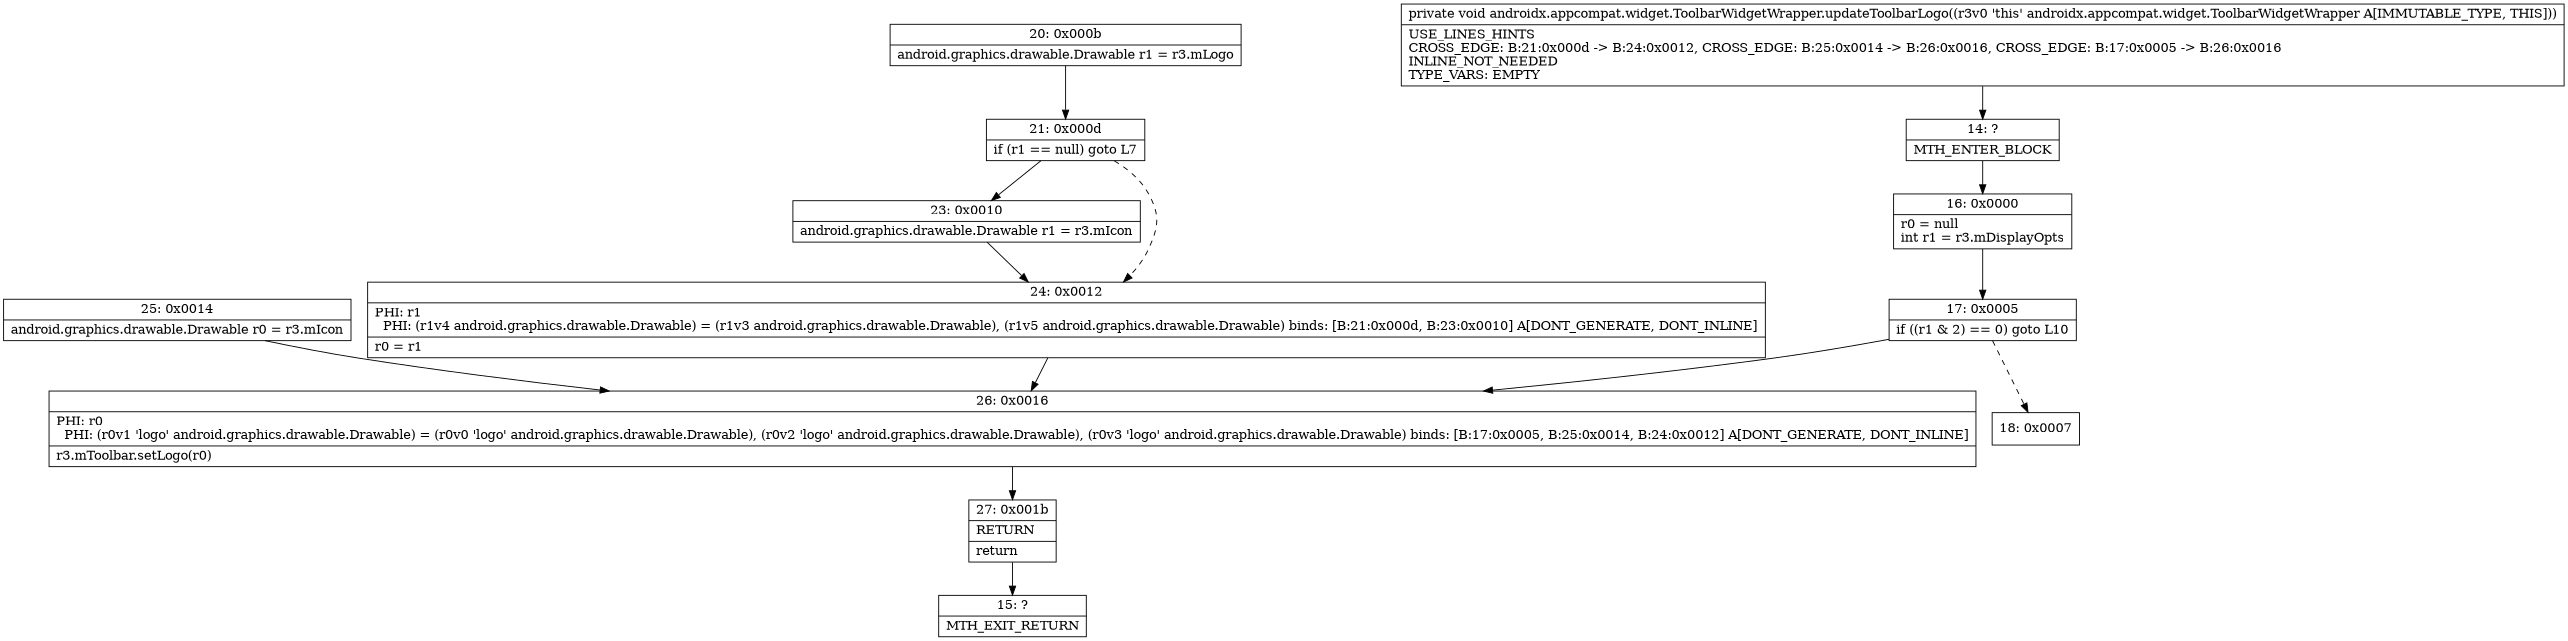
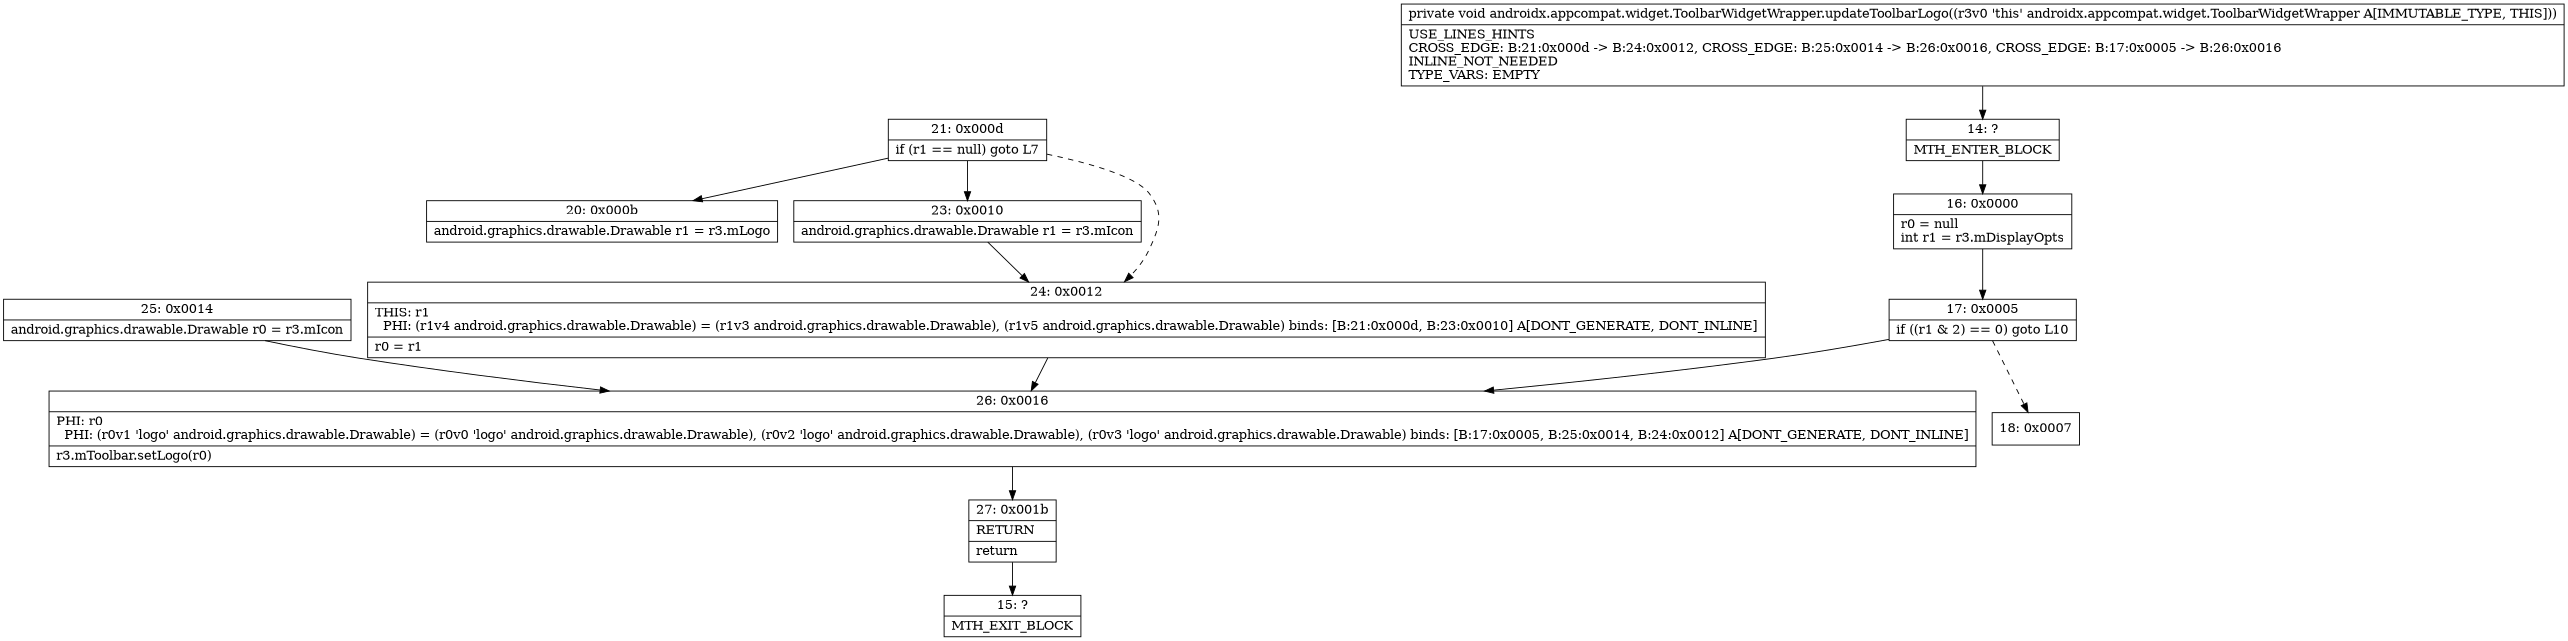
(1066, 88) -> (795, 178)
(400, 313) -> (405, 313)
(1012, 626) -> (1012, 626)
